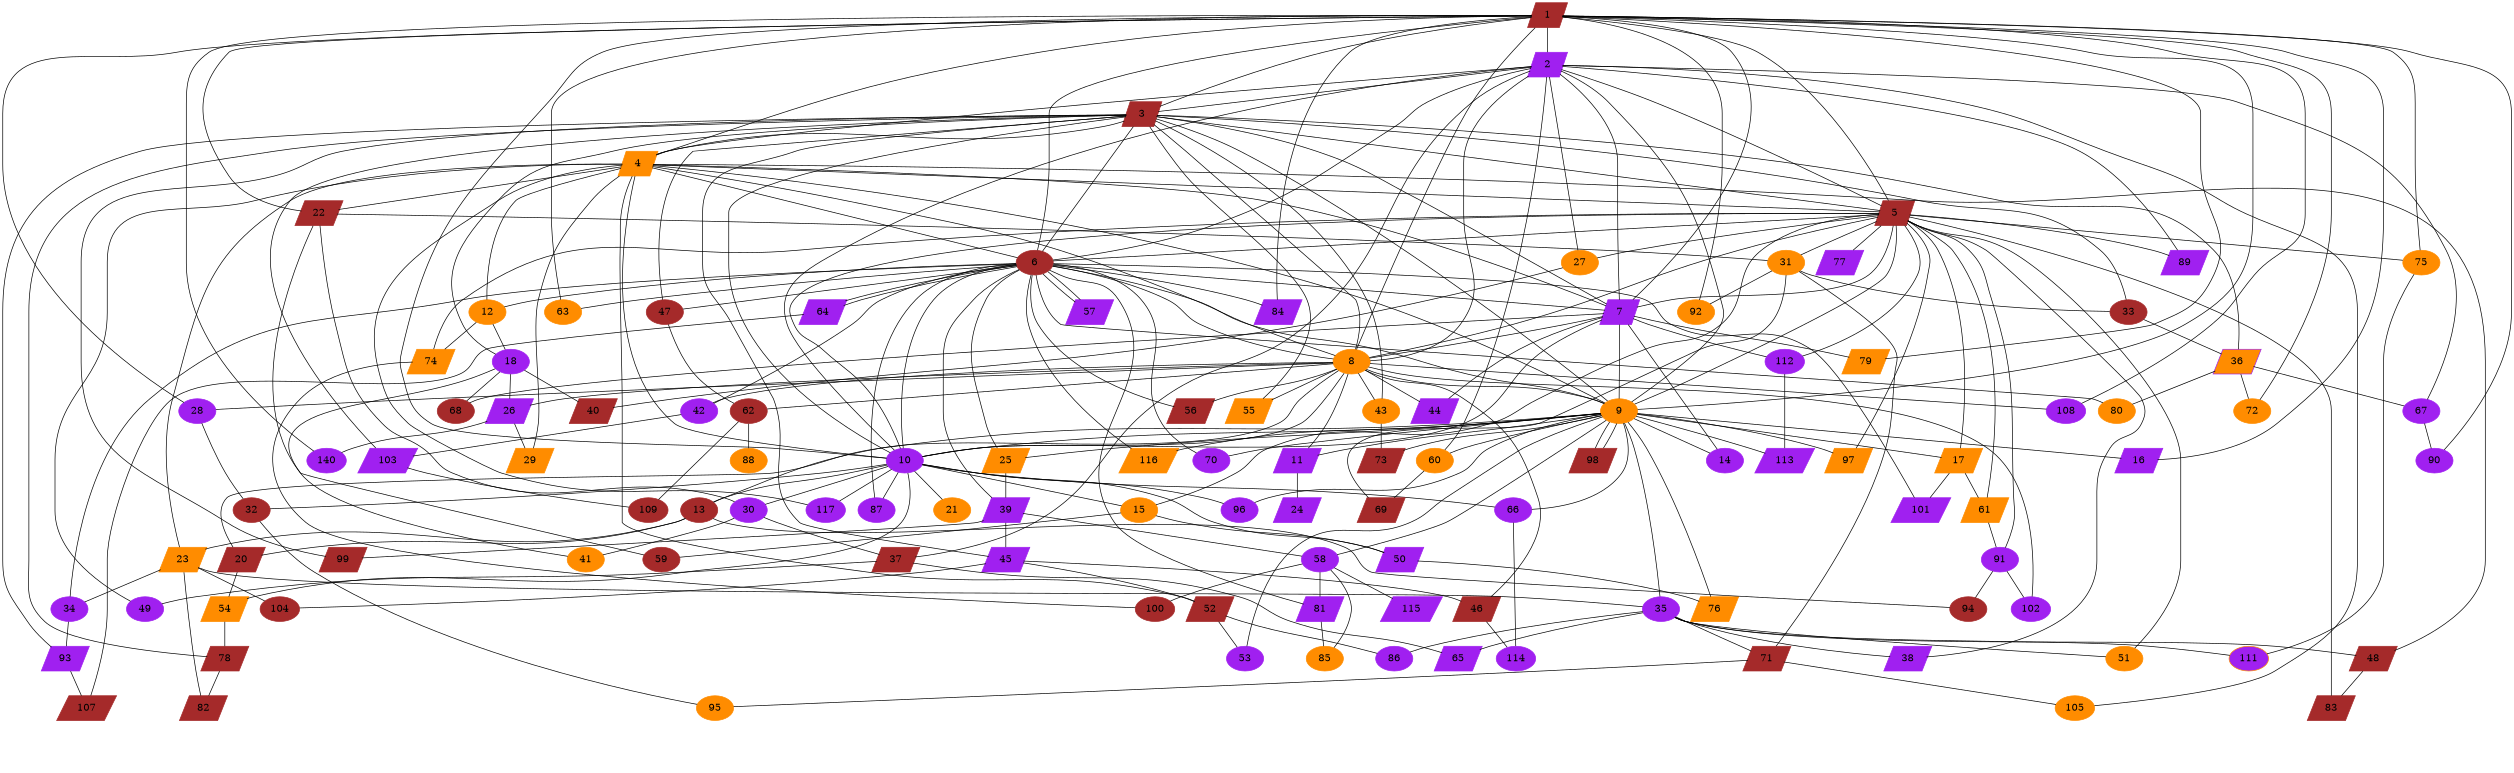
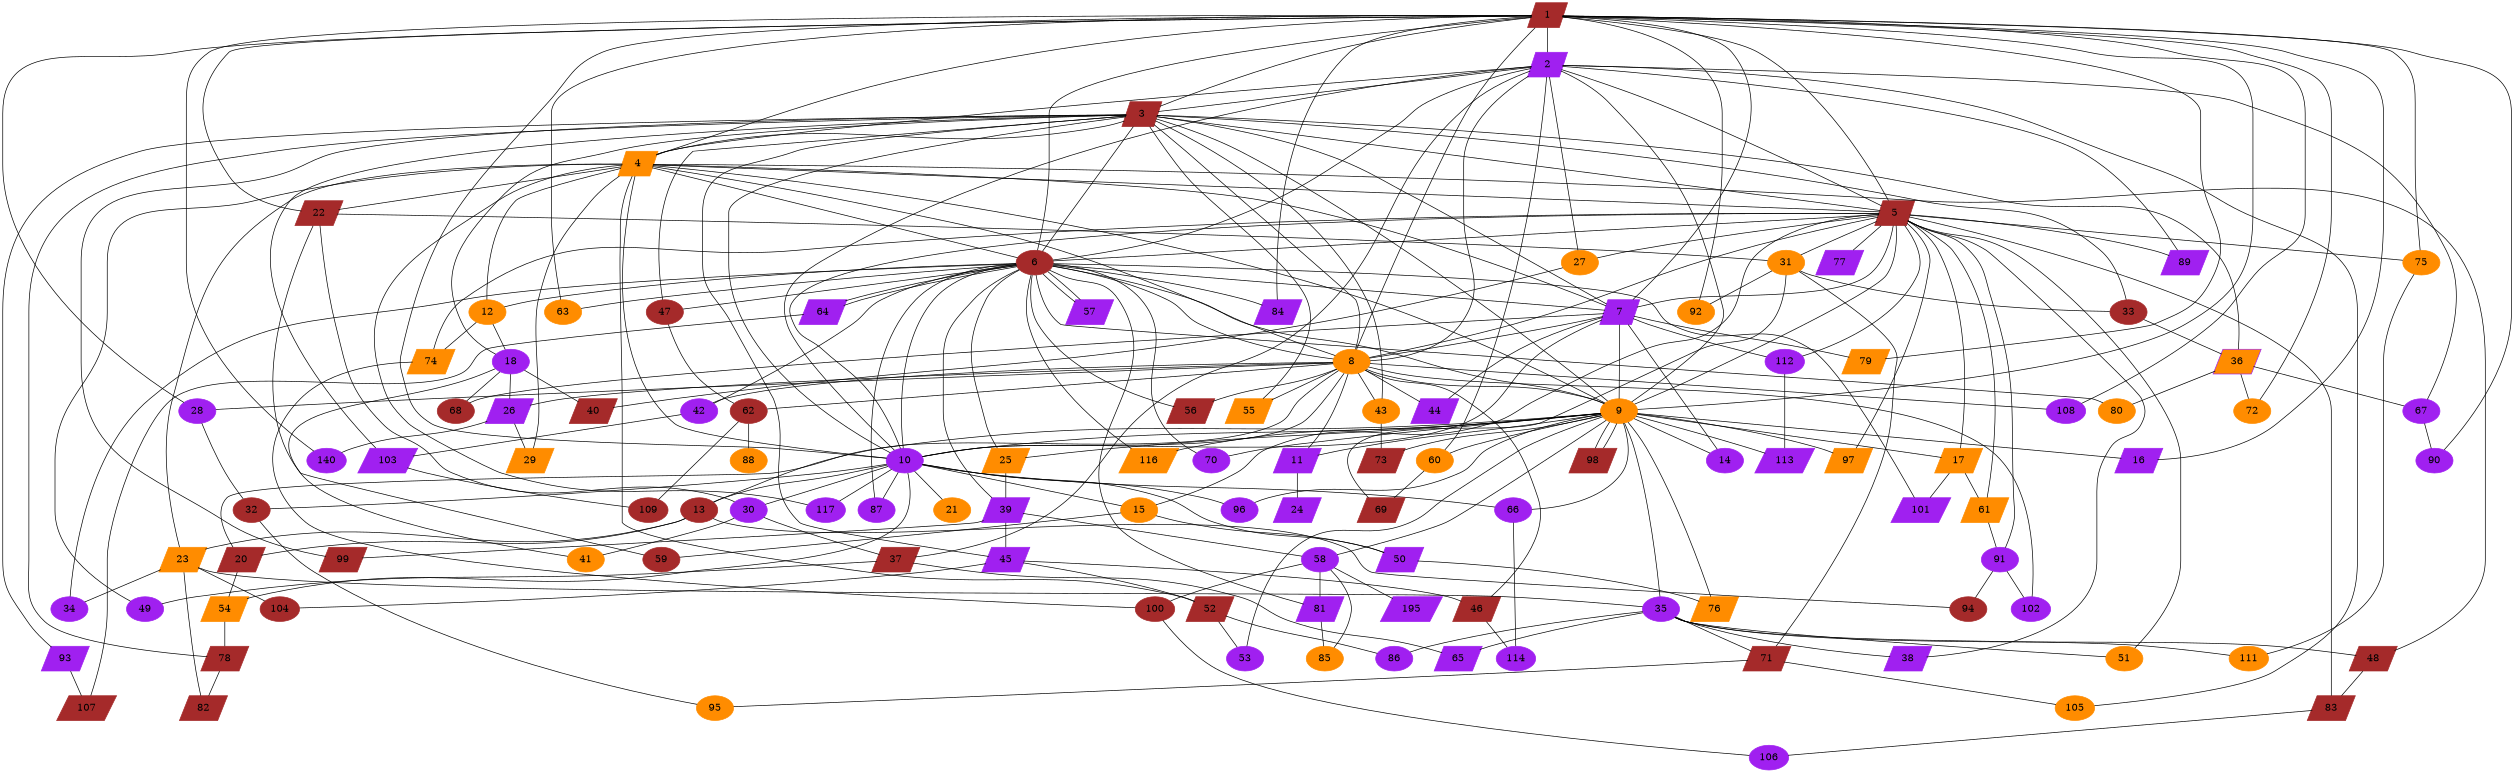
(1618, 171) -> none
(1411, 609) -> (1411, 609)
(67, 638) -> none
(2249, 659) -> (2249, 659)
none -> (1769, 758)
